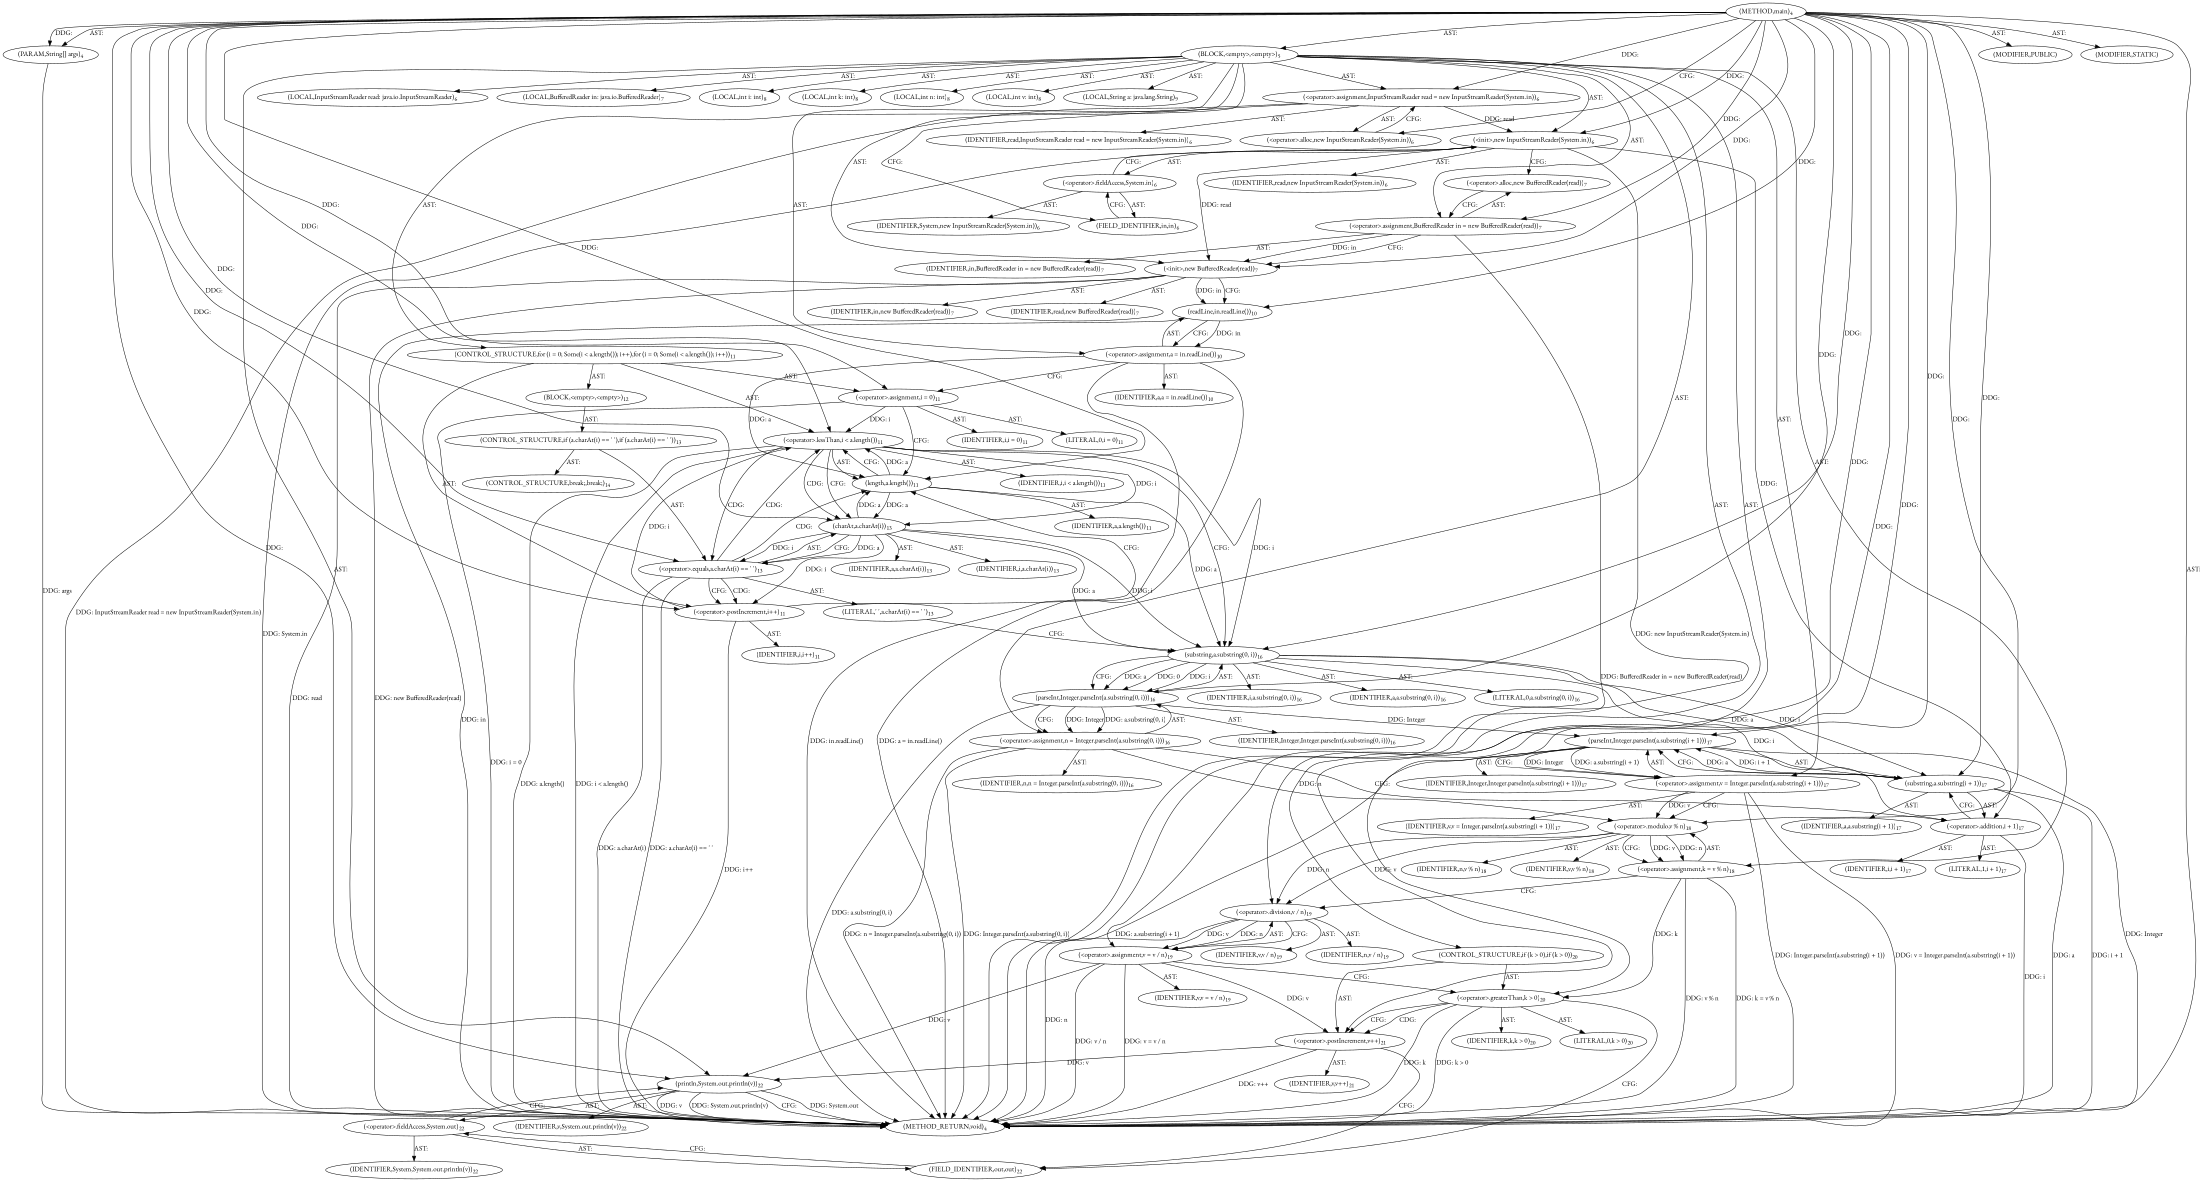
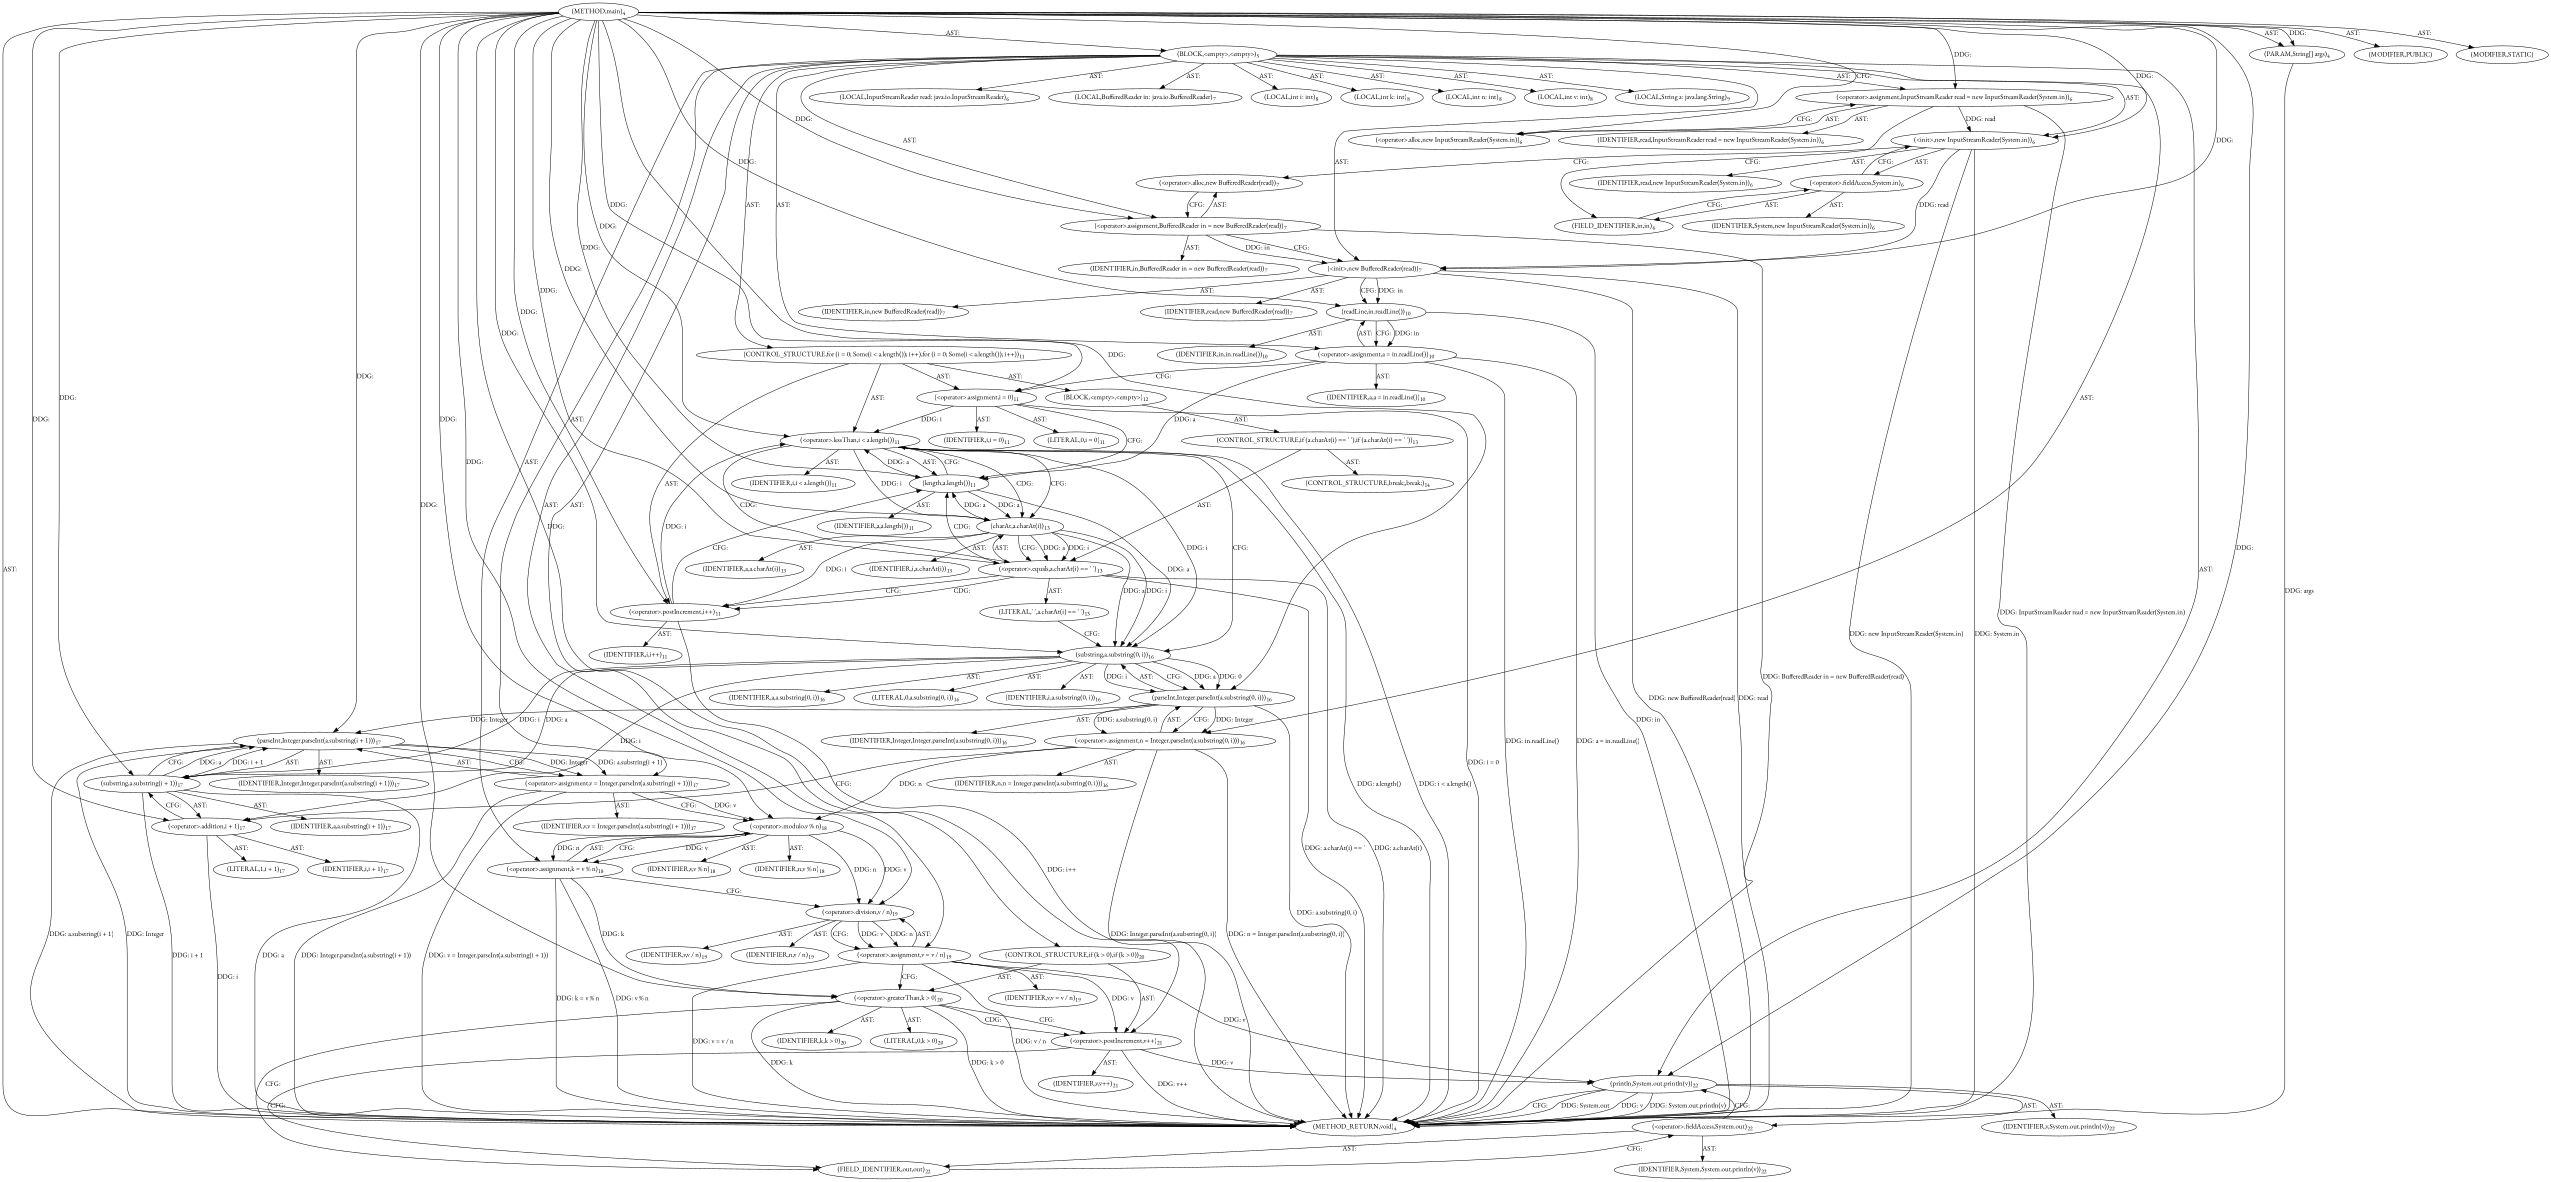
none -> (1222, 355)
(1757, 475) -> (33, 212)
(763, 504) -> none
(1048, 955) -> none
